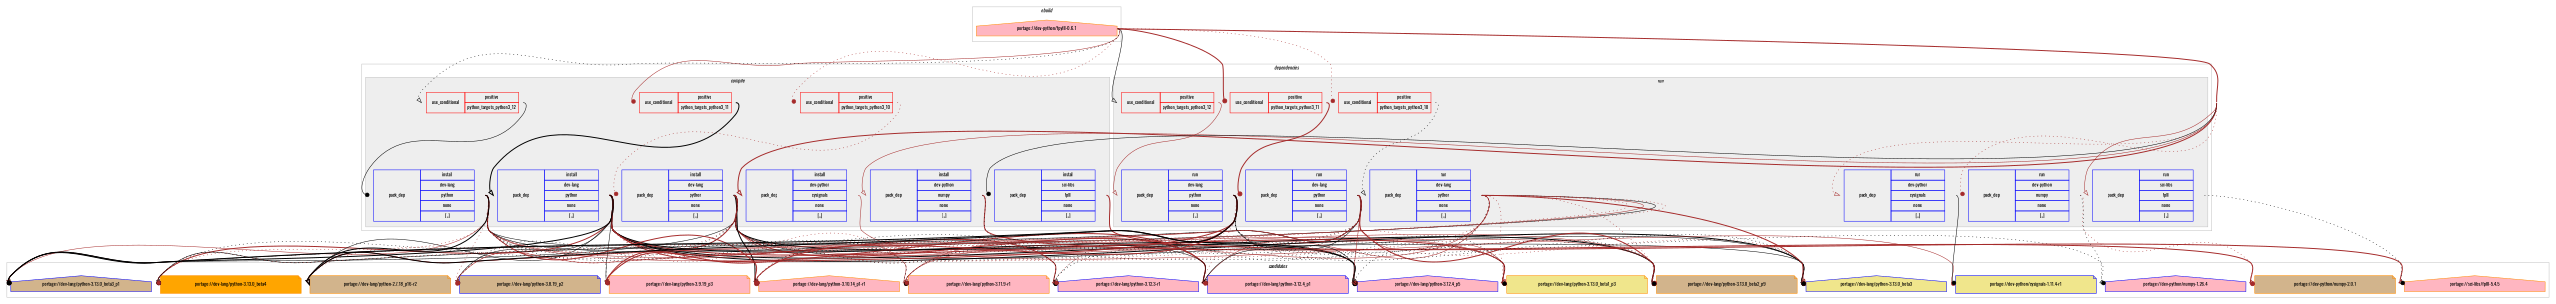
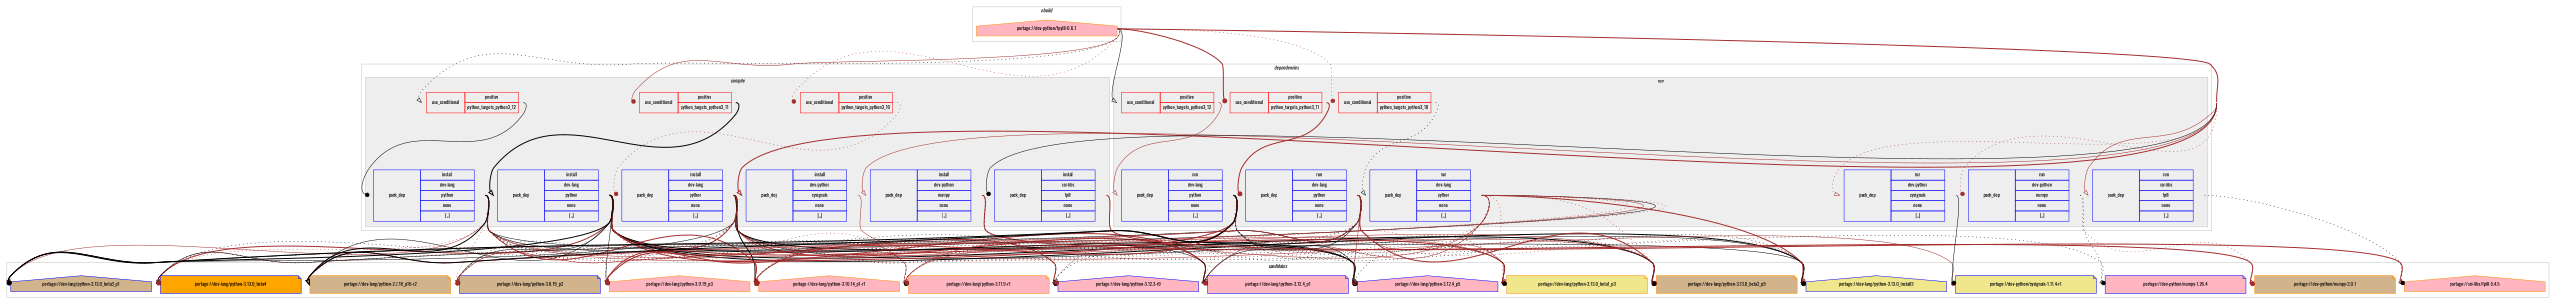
(231, 285) -> (231, 285)
(680, 285) -> (680, 285)
(1128, 285) -> (1128, 285)
(1876, 285) -> (1876, 285)
(2176, 285) -> (2176, 285)
